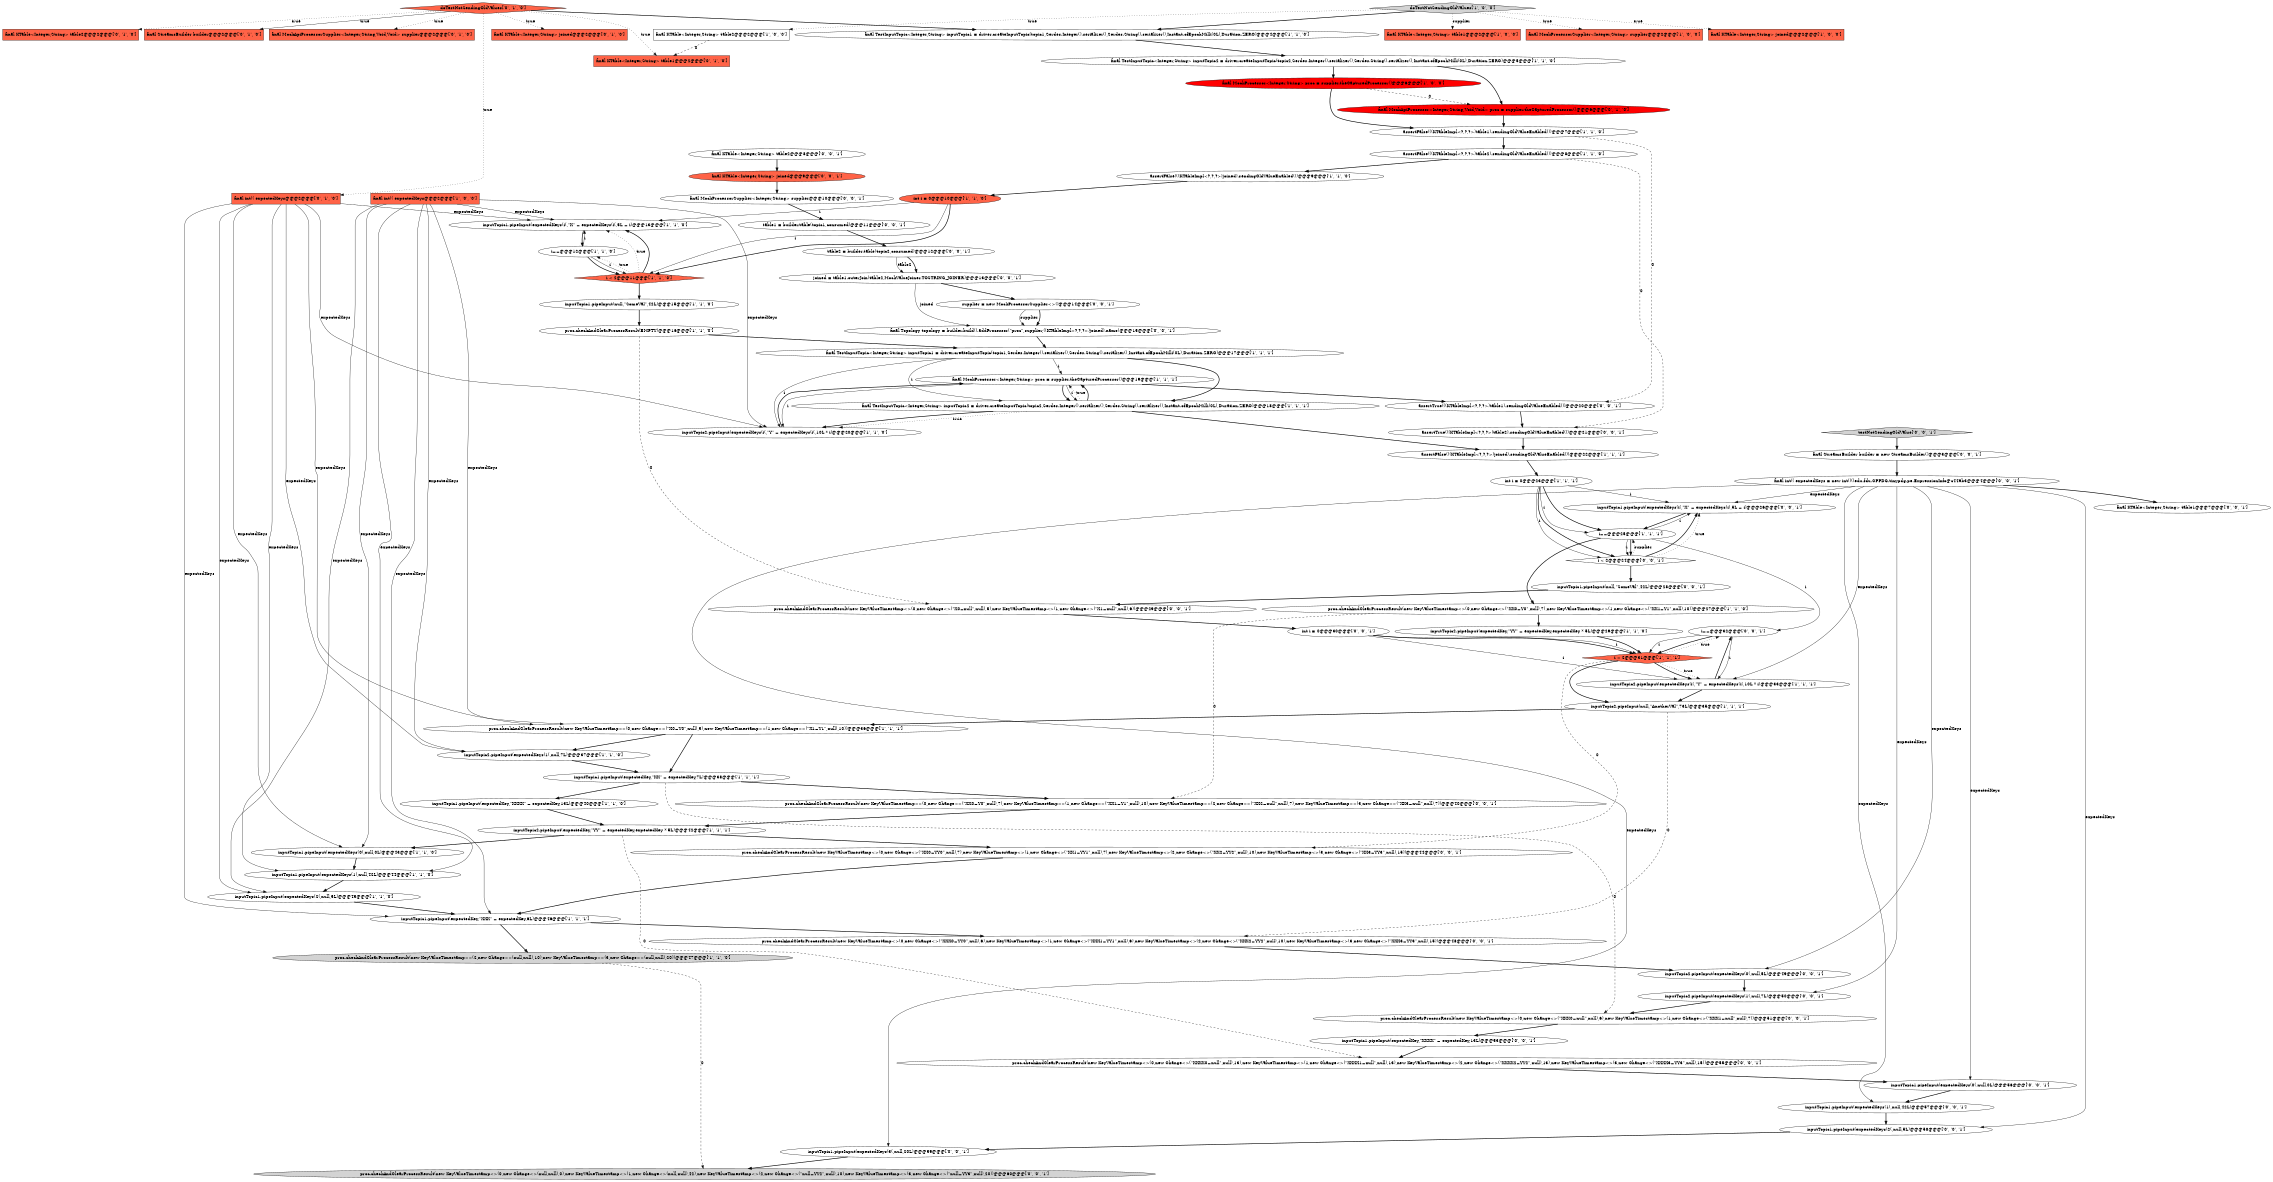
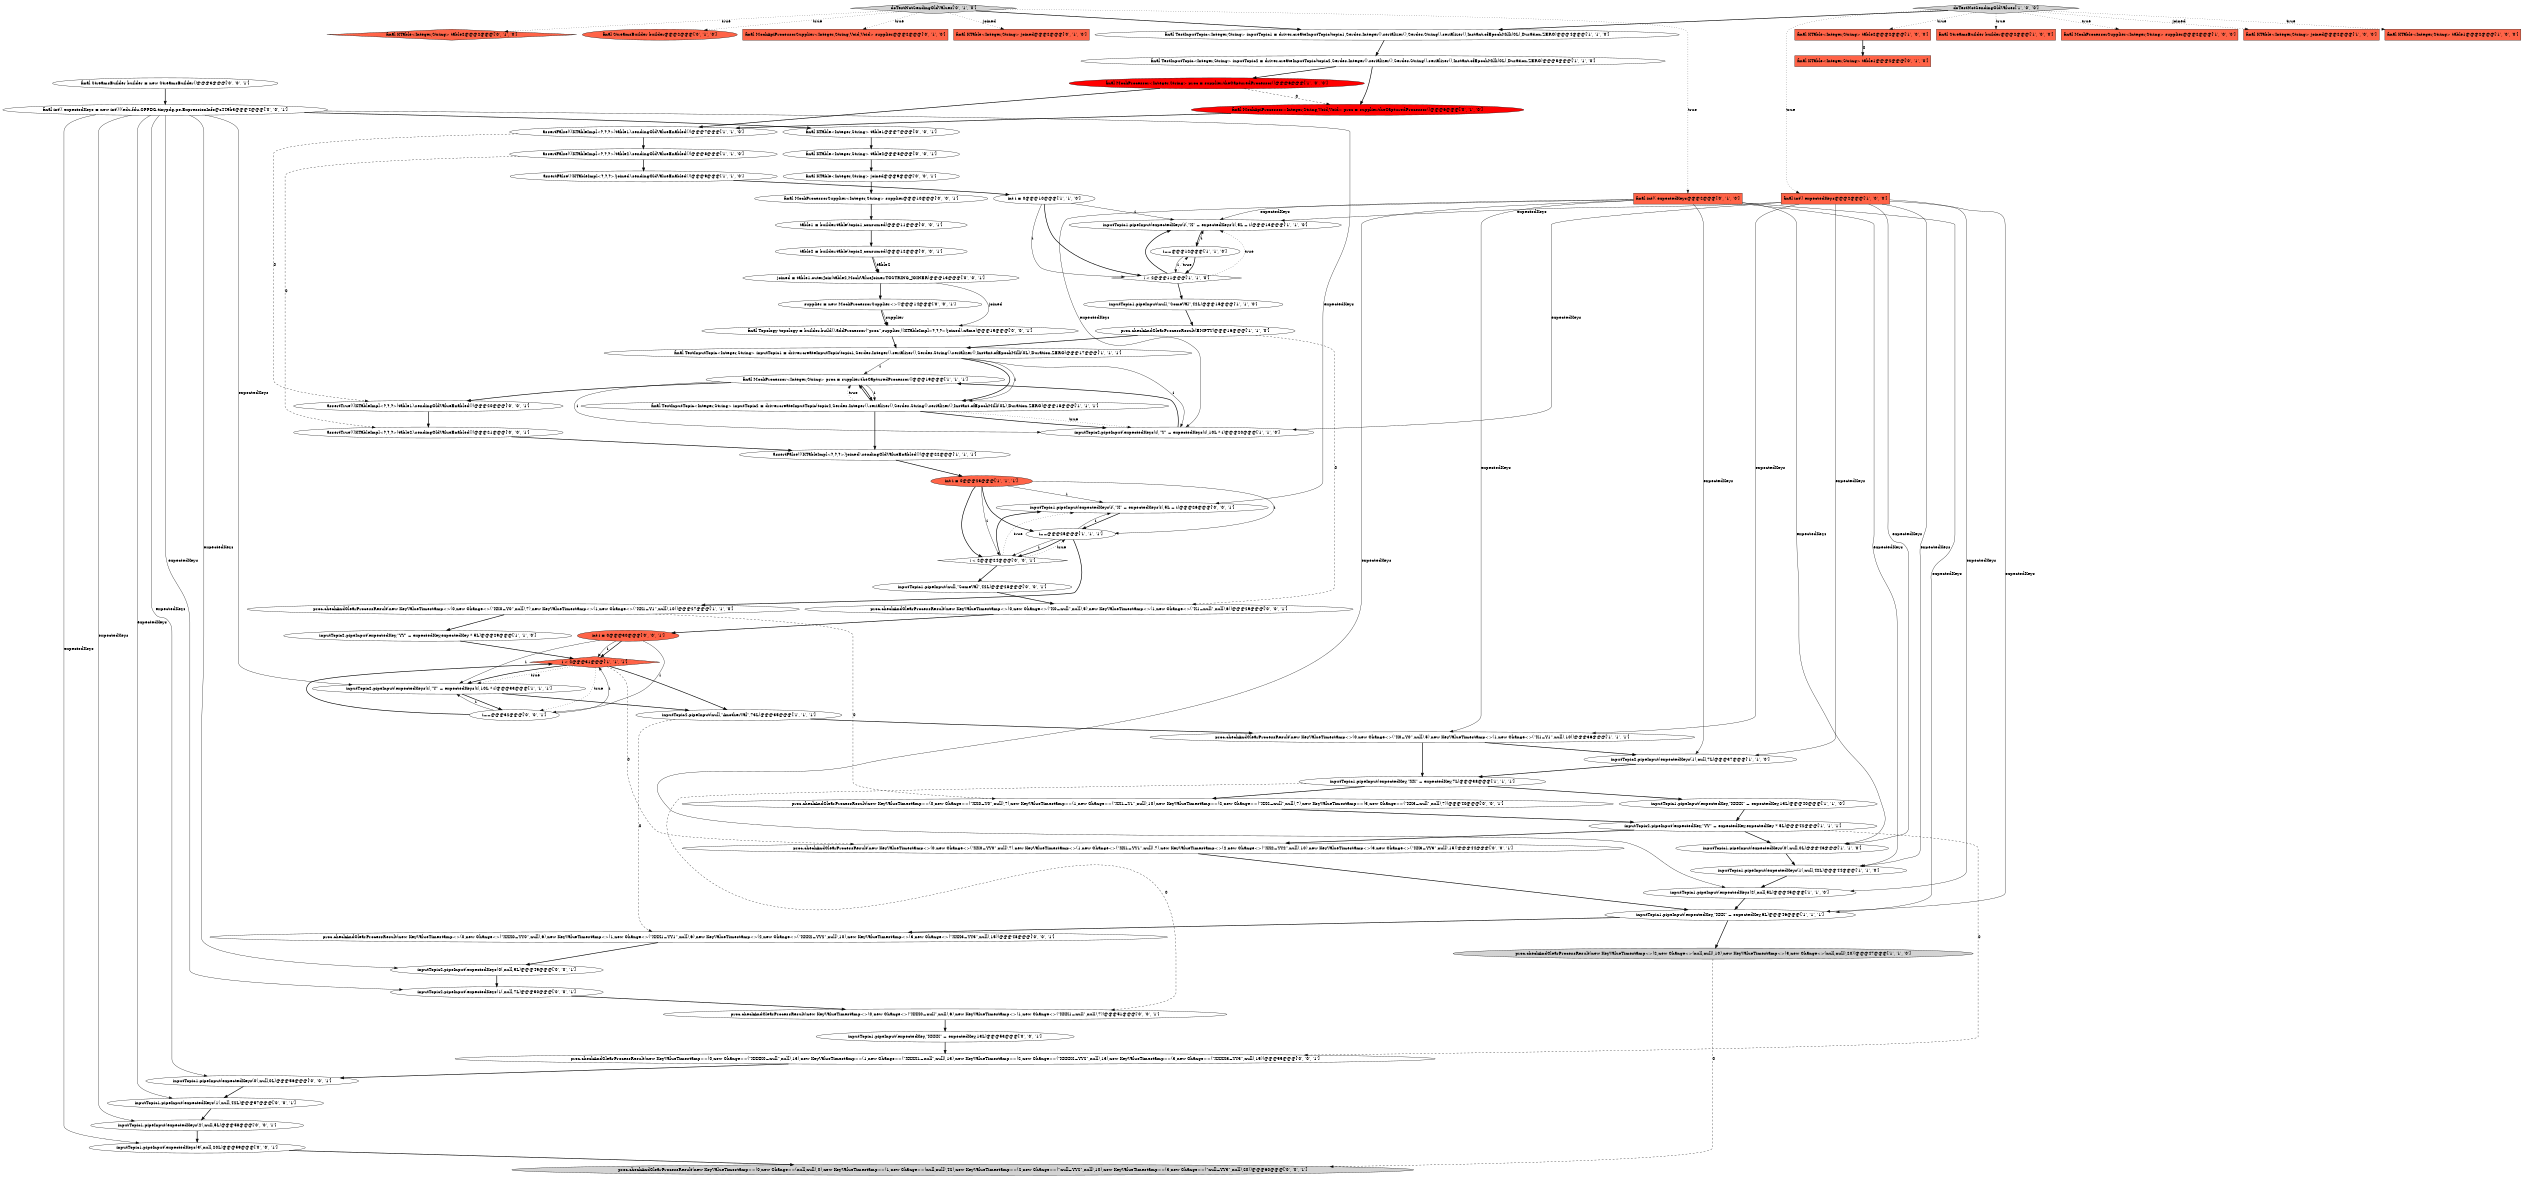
(483, 8) -> (934, 8)
(357, 20) -> (804, 21)
(593, 20) -> none
(531, 21) -> (990, 21)
(1462, 21) -> (2291, 21)
(1638, 21) -> (2179, 21)
(71, 35) -> (452, 35)
(204, 35) -> (660, 35)
(721, 35) -> (1863, 35)
none -> (1996, 35)
none -> (1786, 36)
(693, 47) -> (1863, 46)
none -> (871, 142)
(777, 176) -> (871, 176)
(950, 199) -> (1044, 199)
(639, 278) -> (1177, 278)
(1897, 433) -> none
(1541, 481) -> (982, 481)
(1643, 547) -> (1062, 547)
(1764, 572) -> (633, 695)
(1338, 631) -> (628, 636)
